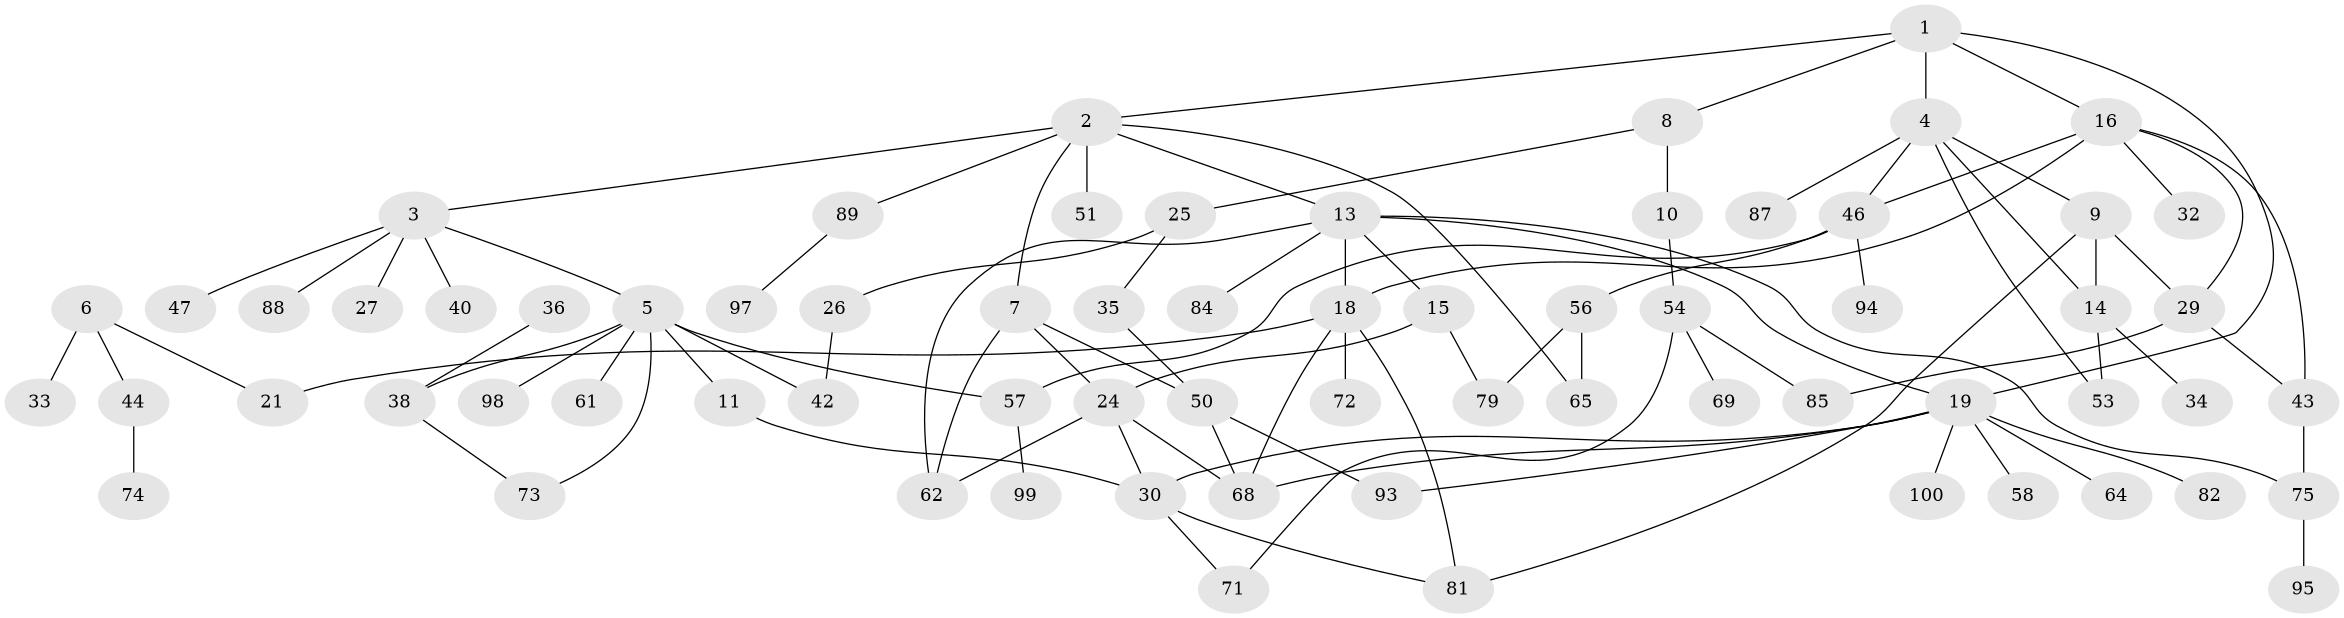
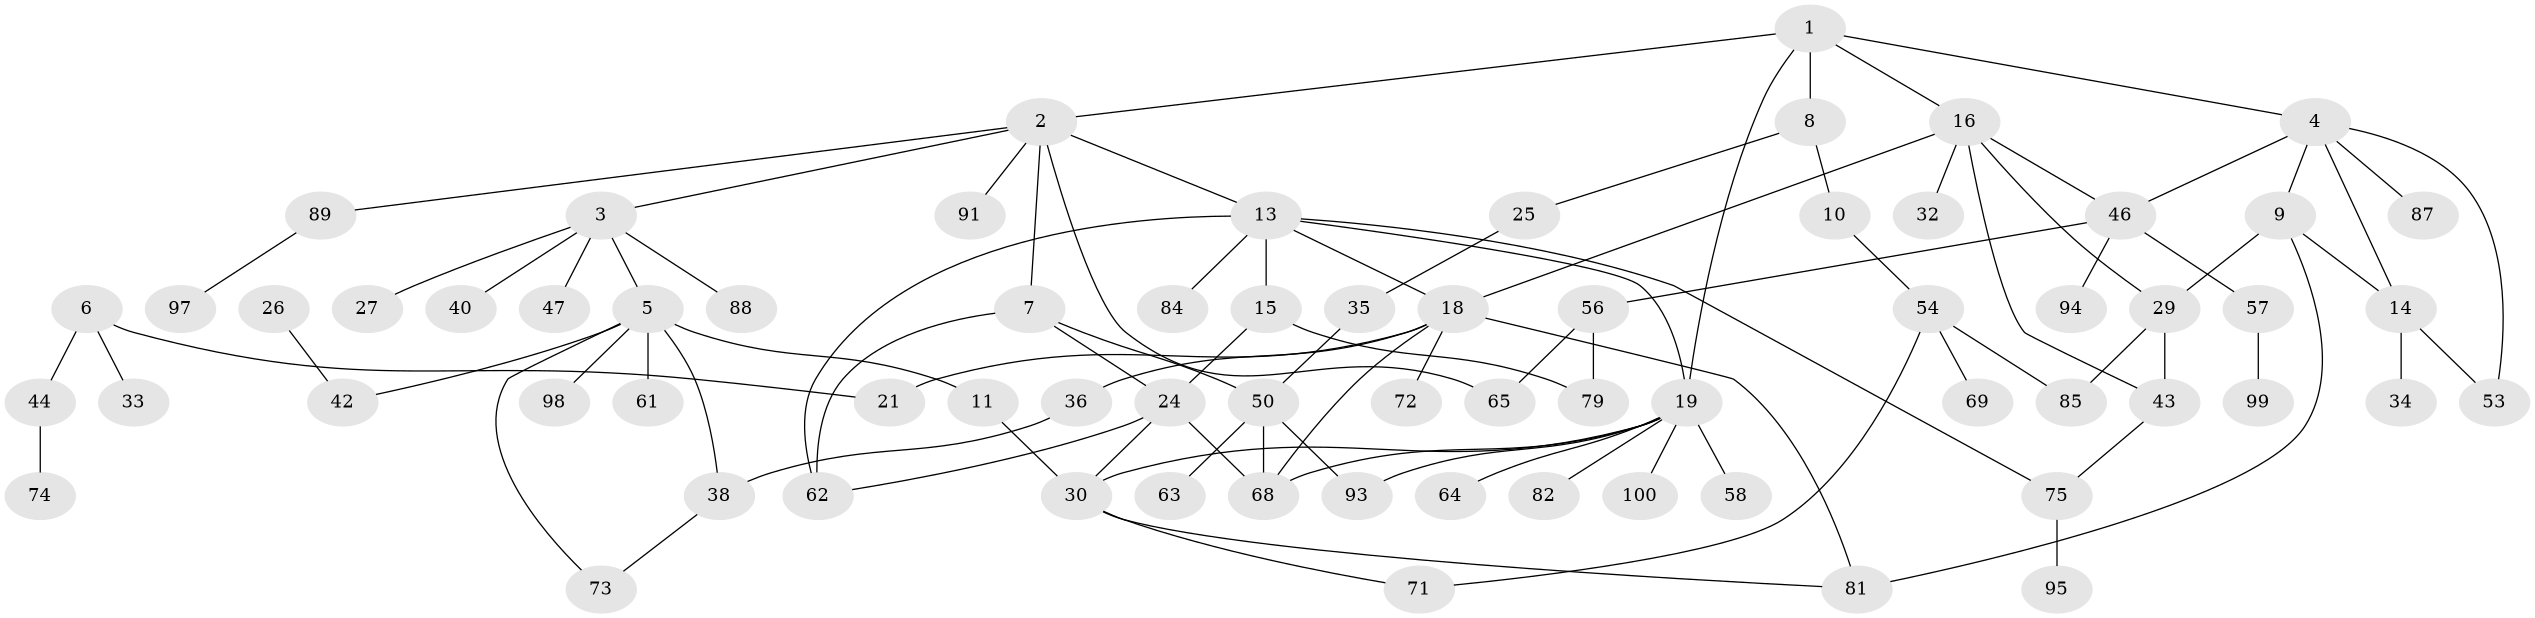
(1087, 216) -> (970, 216)
(1031, 261) -> none
none -> (1265, 356)
(819, 366) -> none
none -> (1170, 496)
